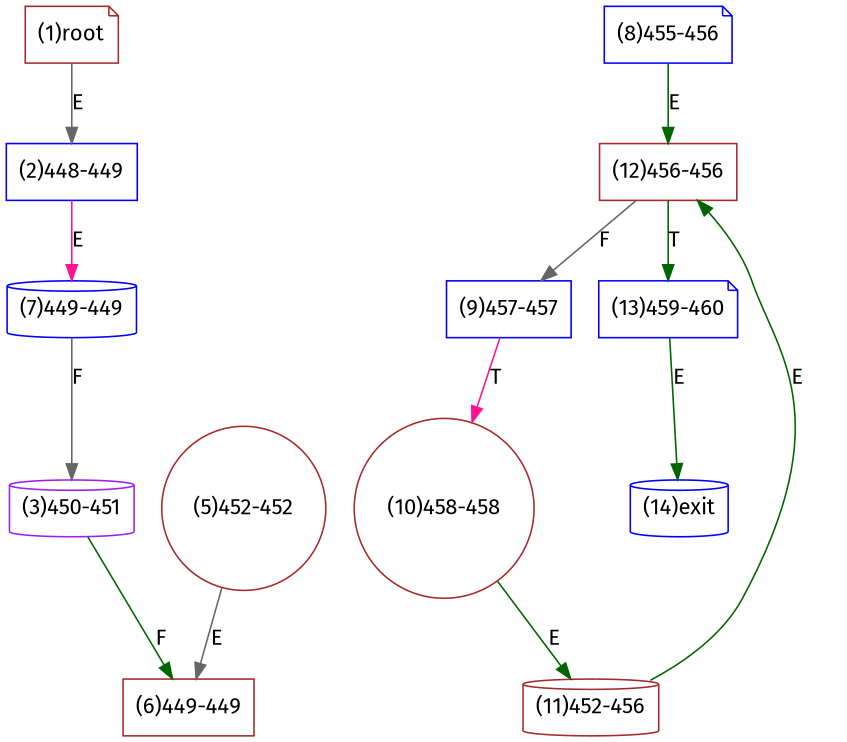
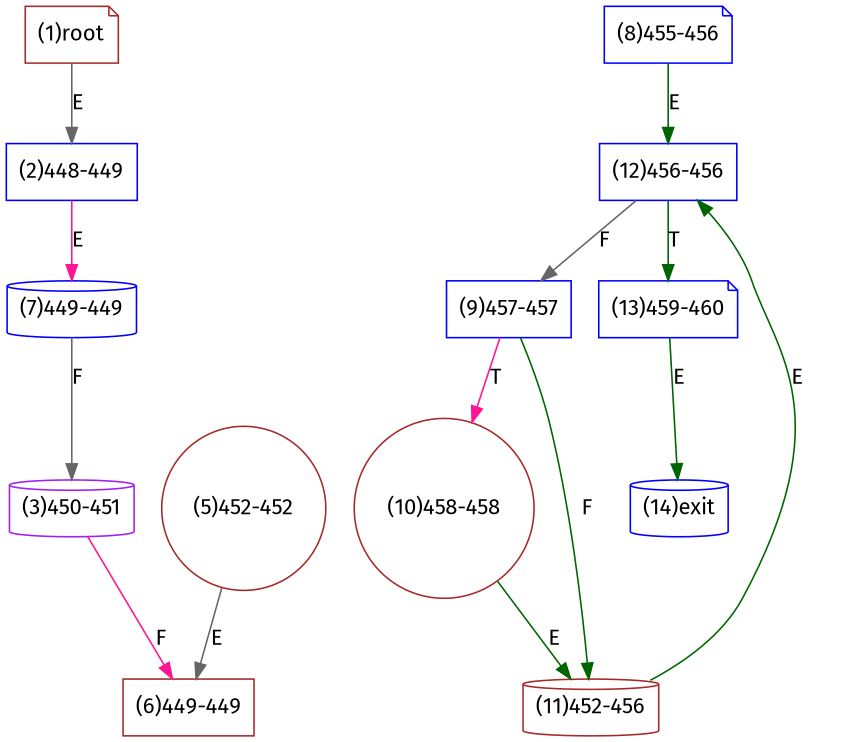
(668, 172) -> (668, 172)
none -> (565, 498)
(126, 601) -> (126, 601)
